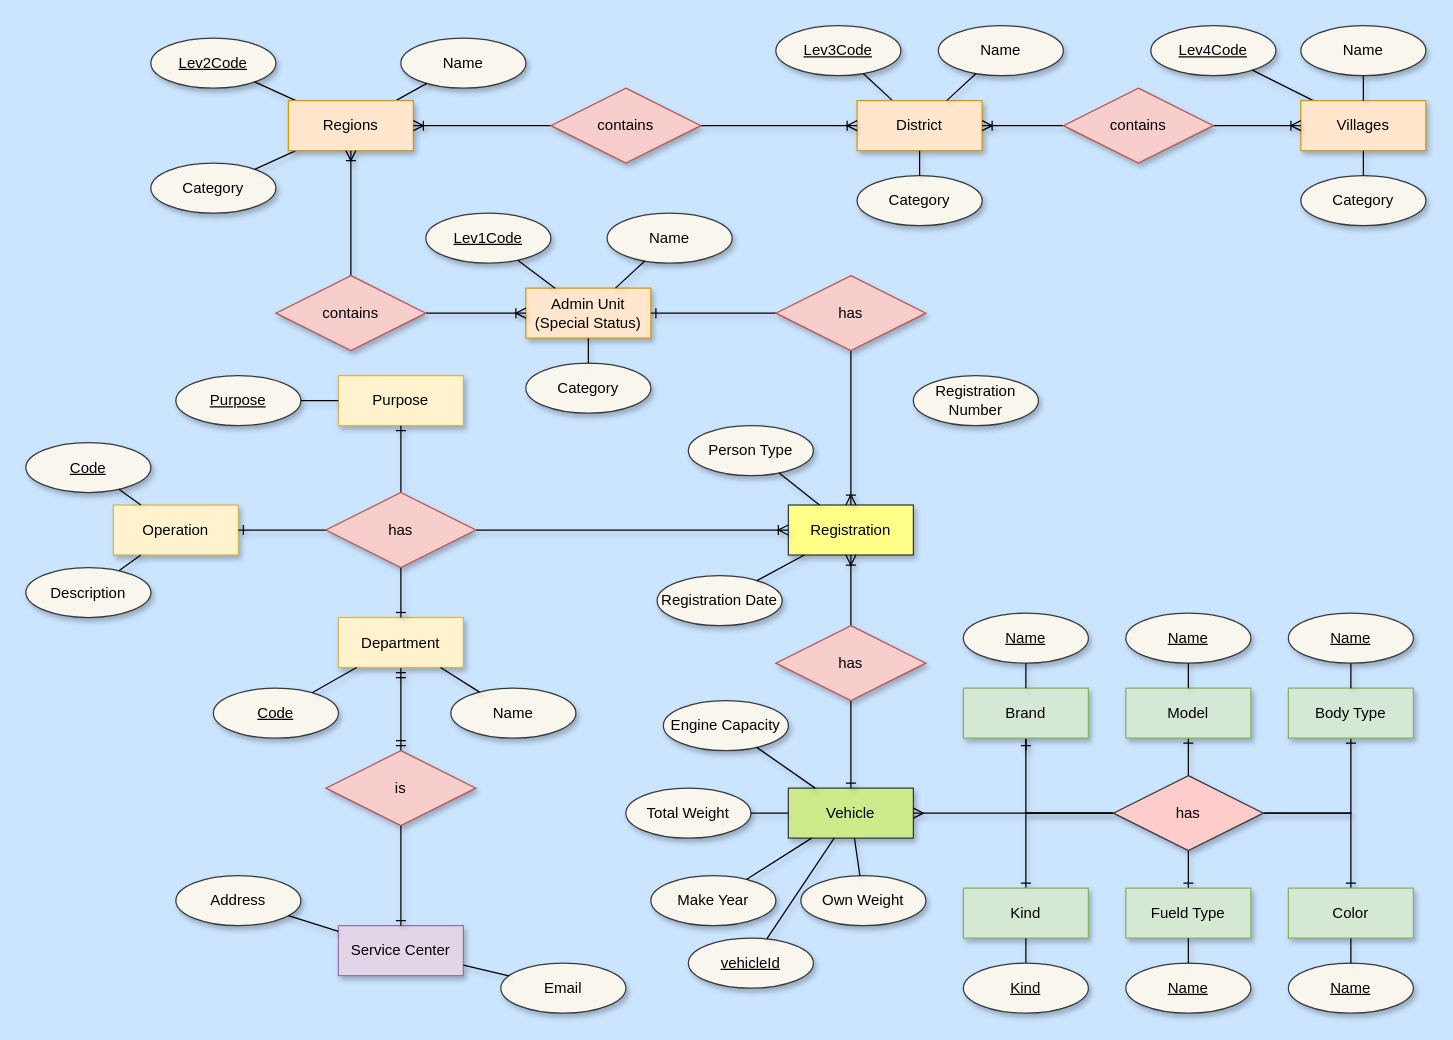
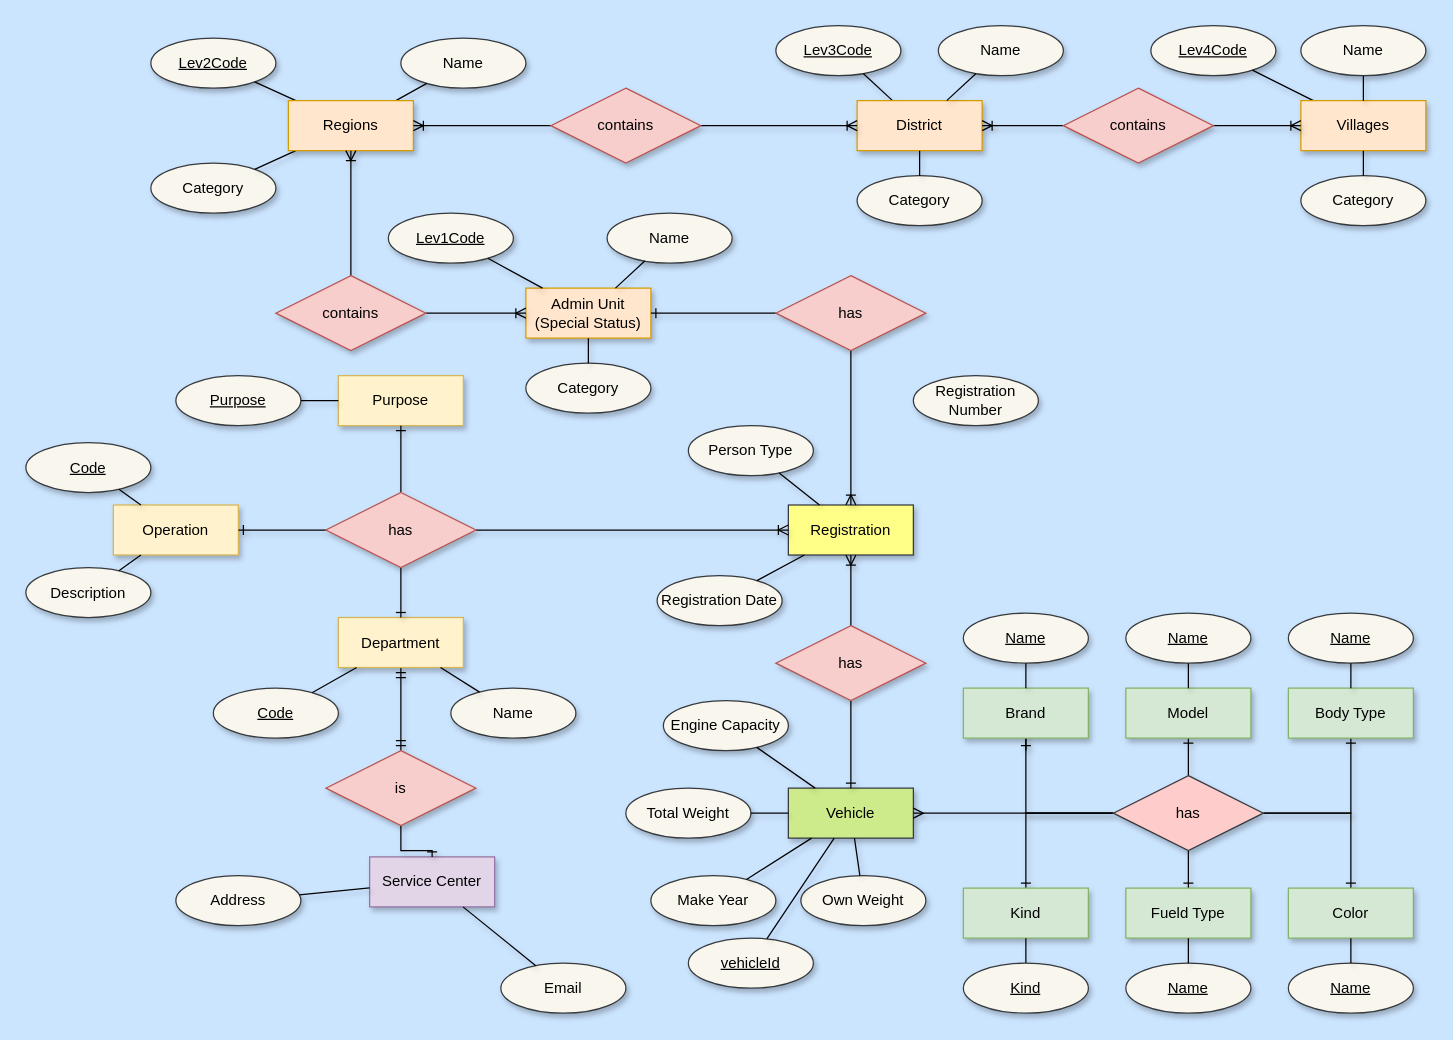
(488, 238) -> (451, 238)
(401, 951) -> (432, 882)
